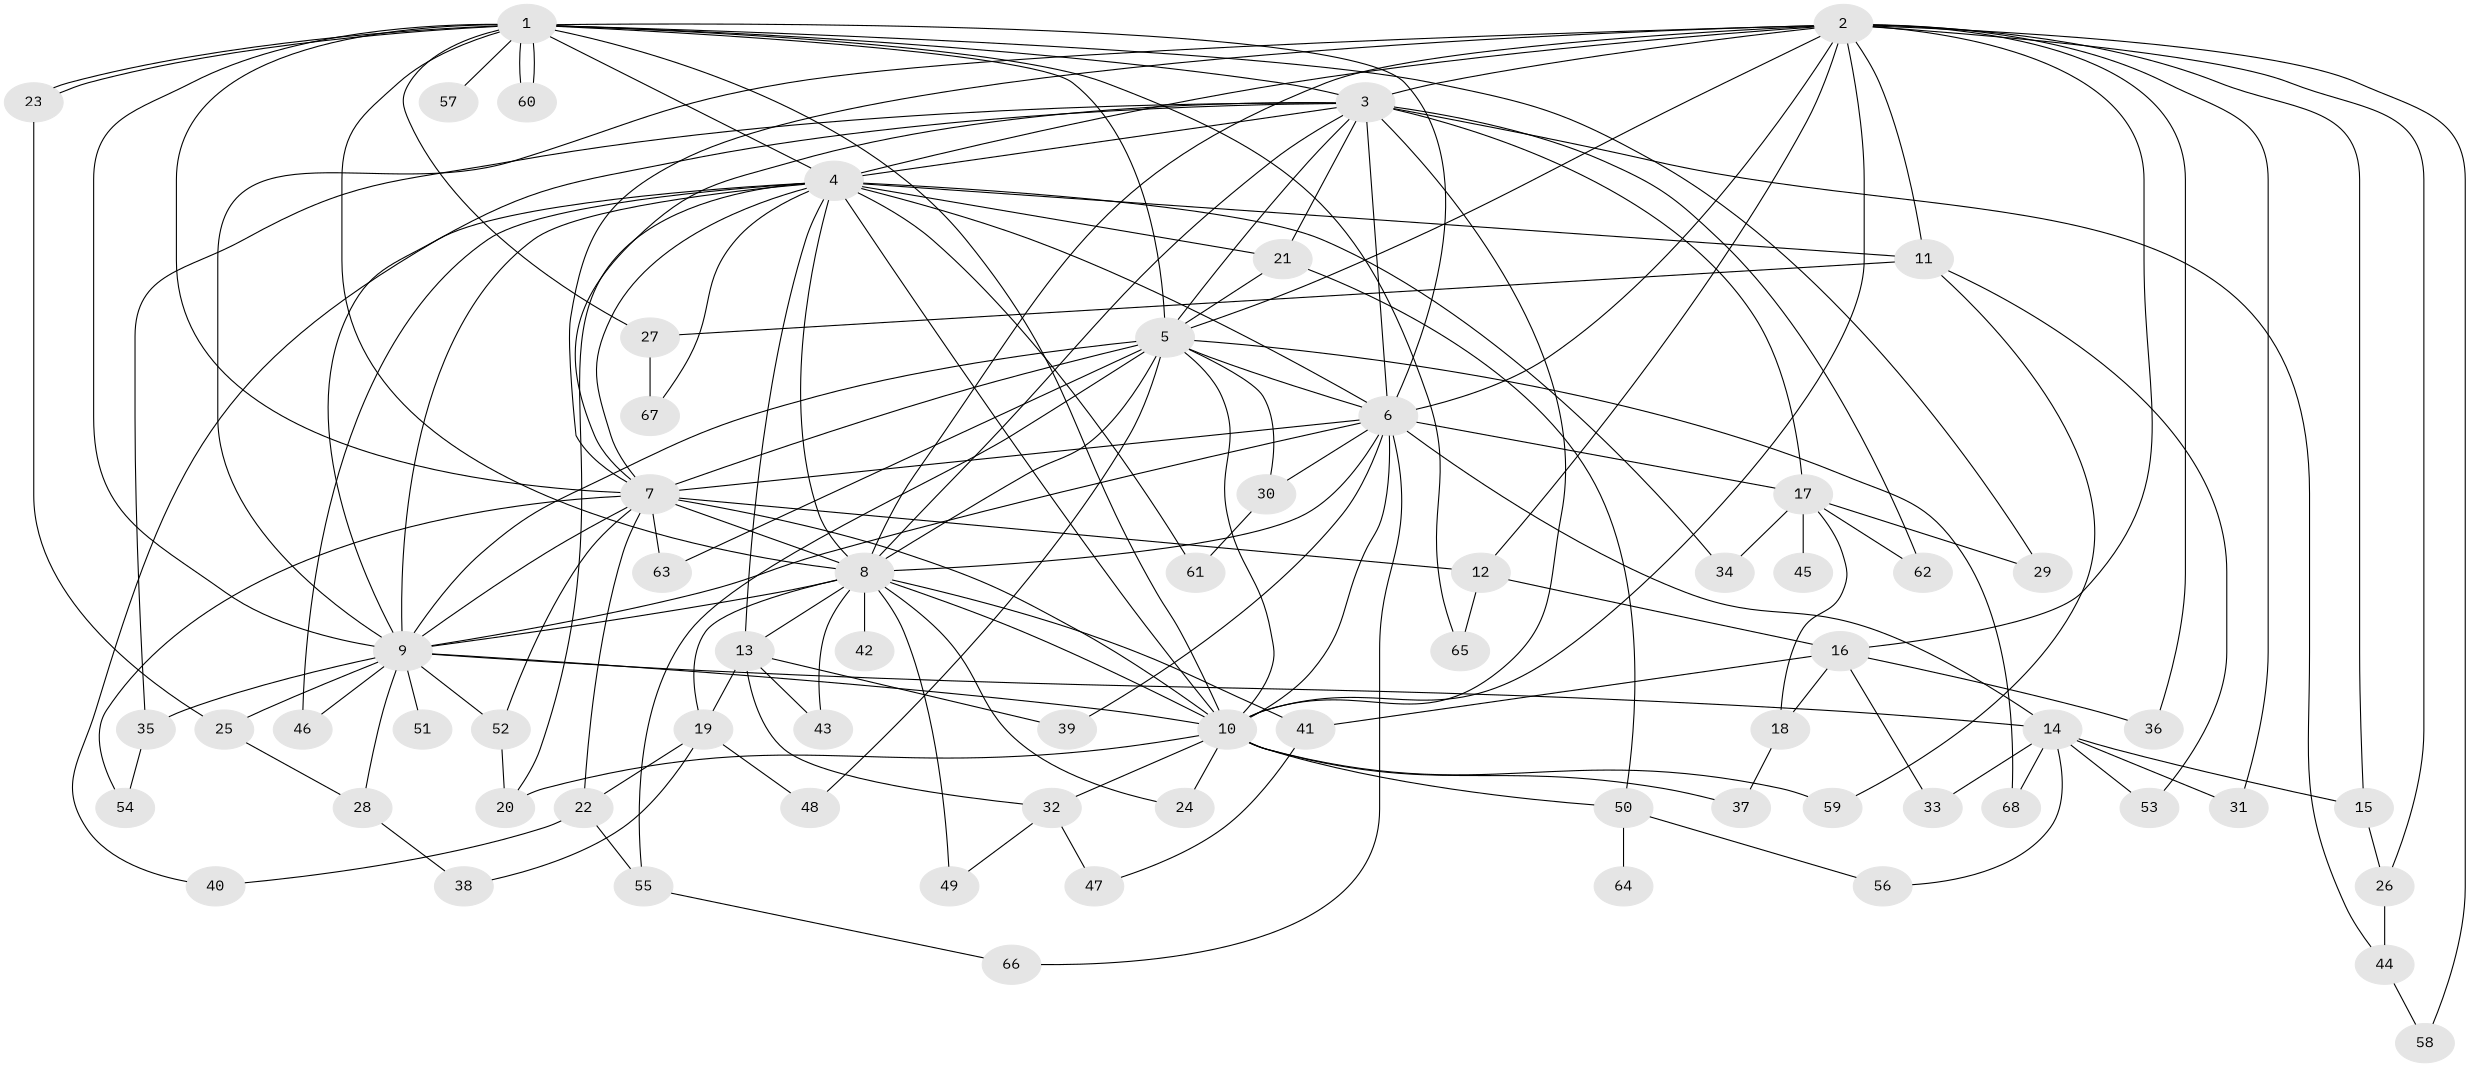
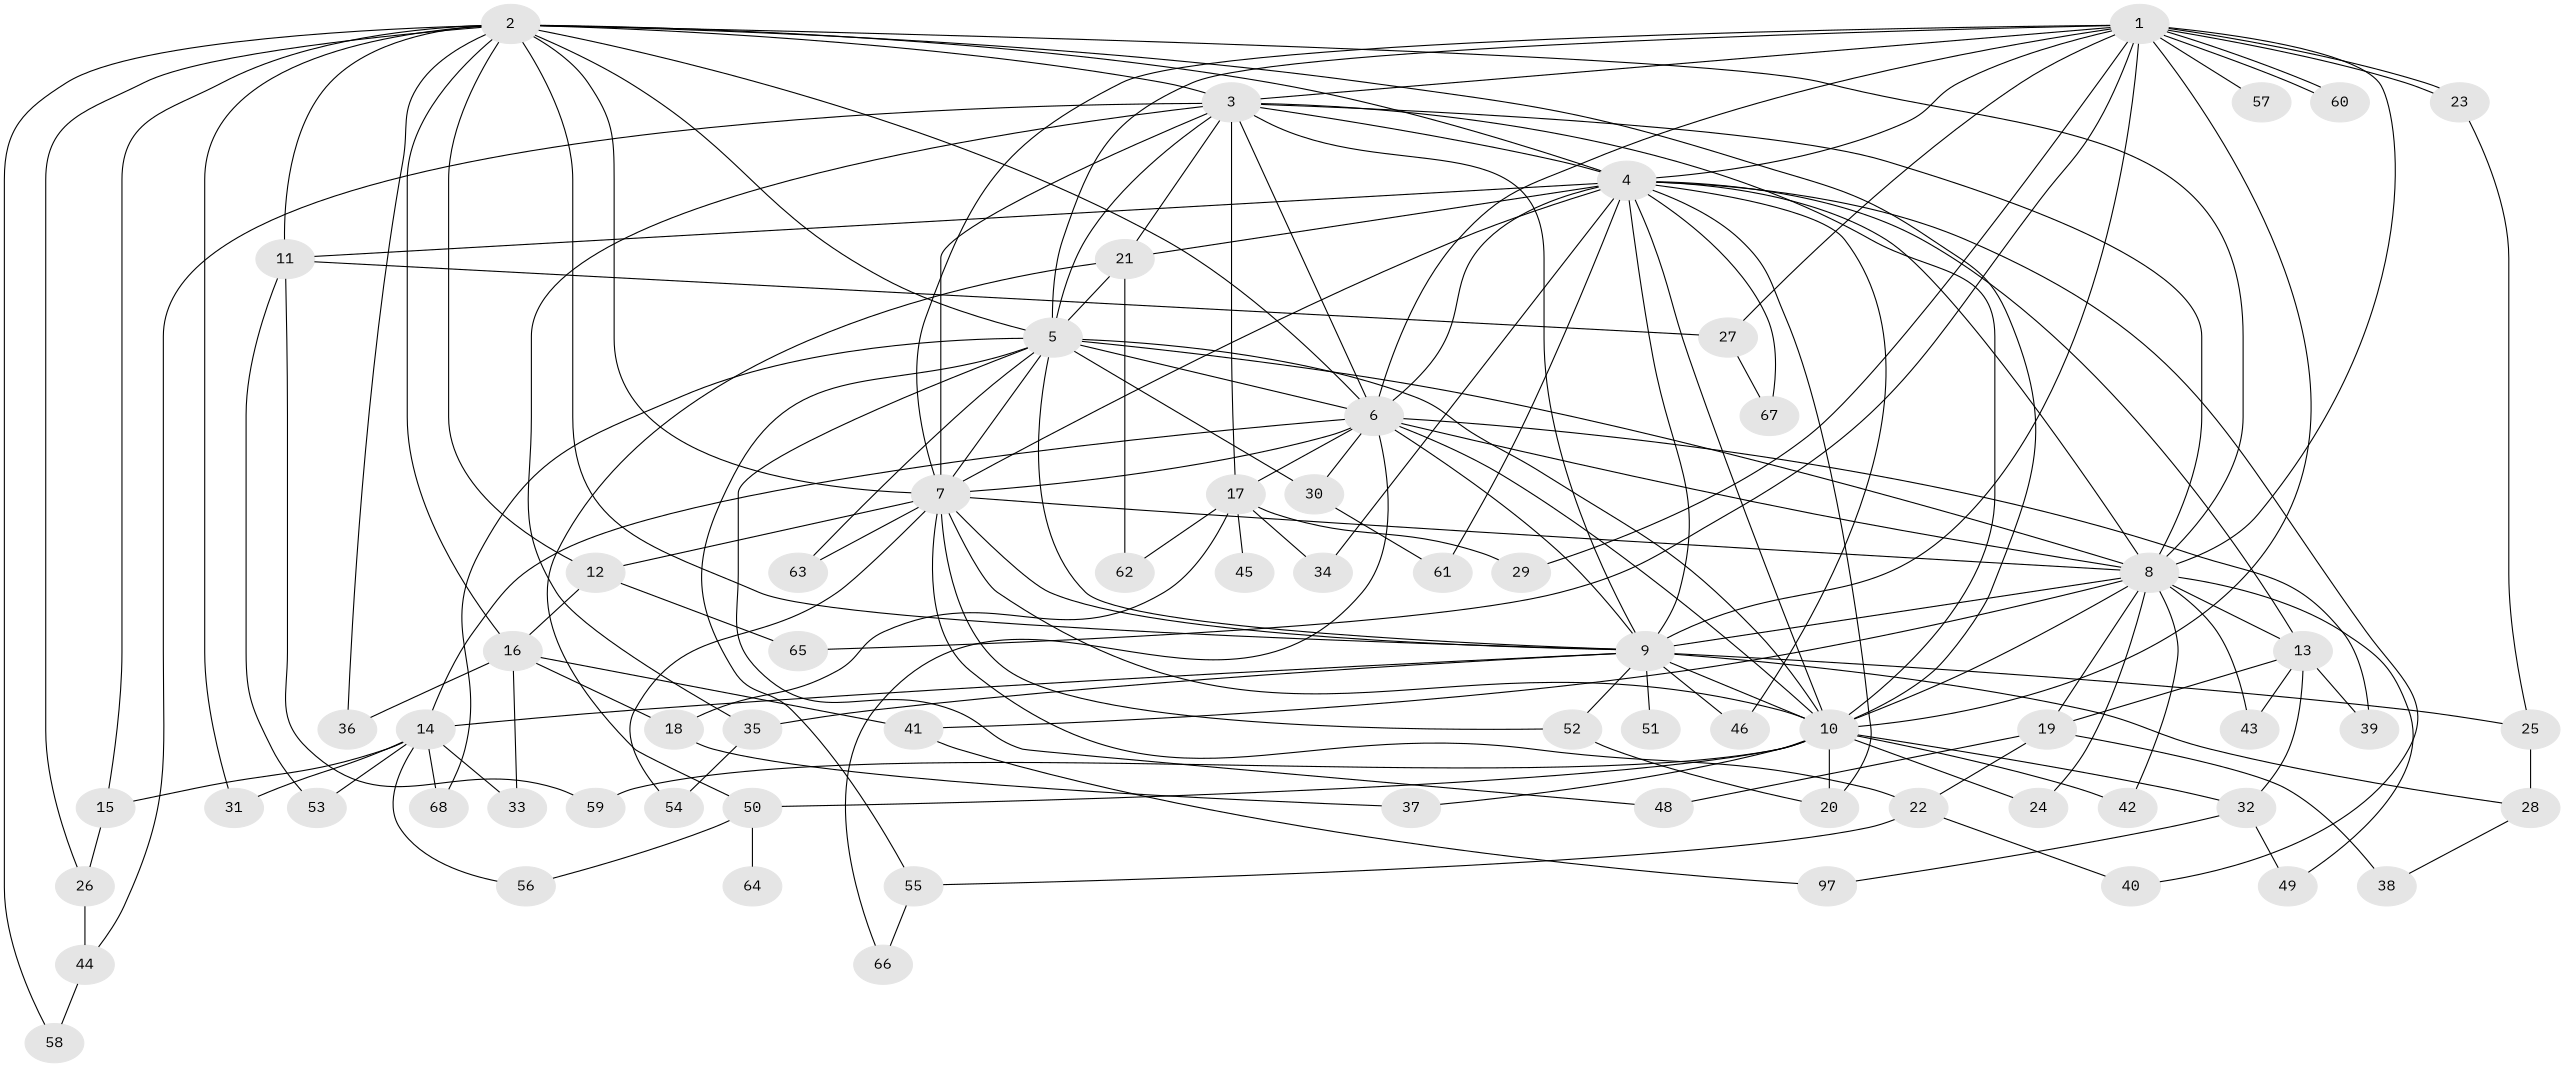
(1711, 232) -> (1125, 416)
none -> (1975, 761)
(1094, 886) -> (1827, 886)
